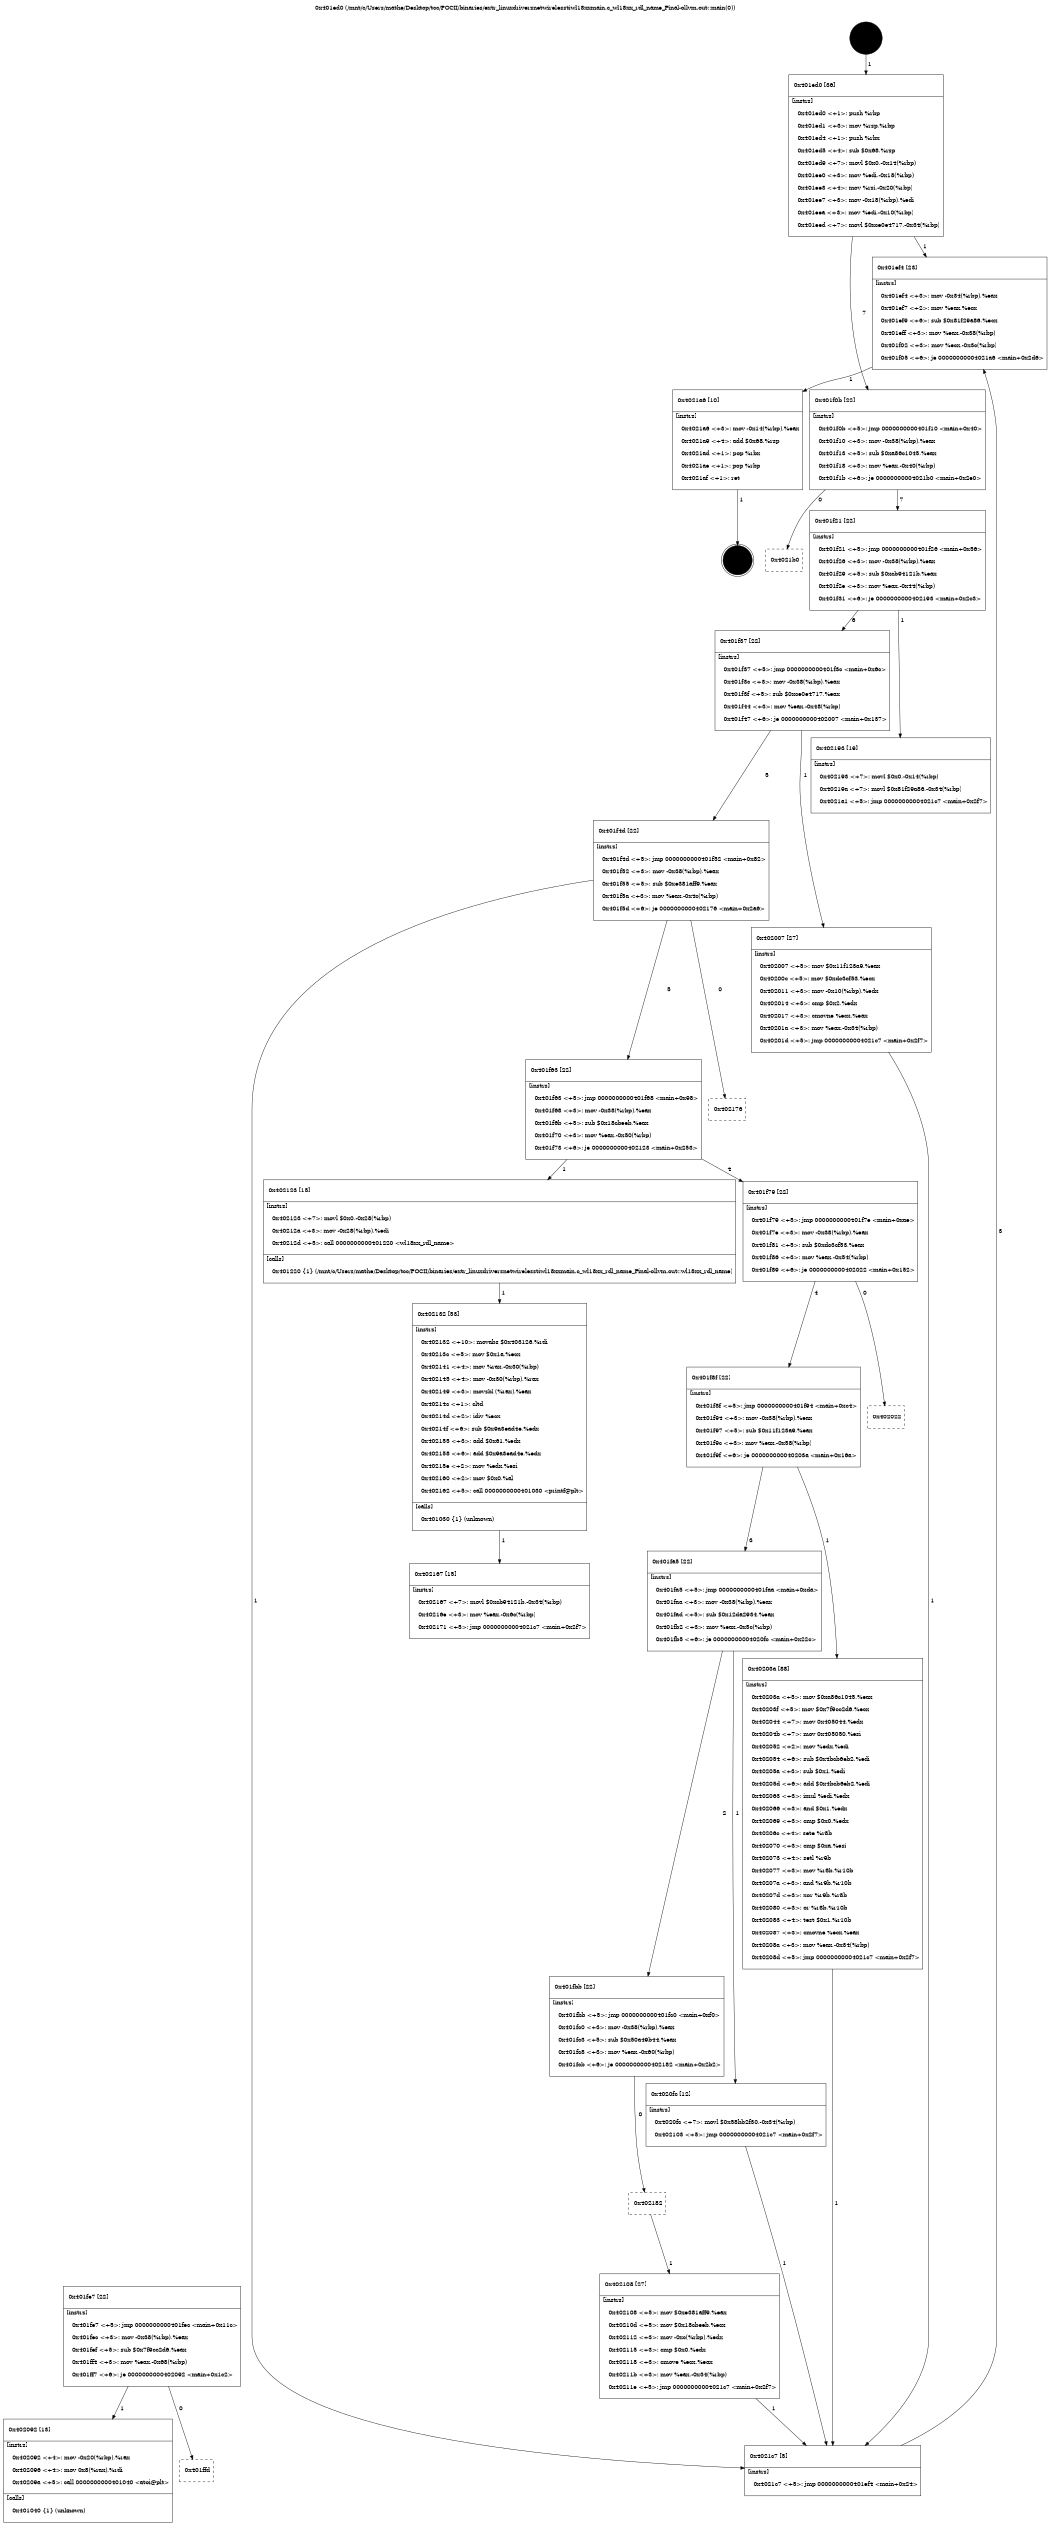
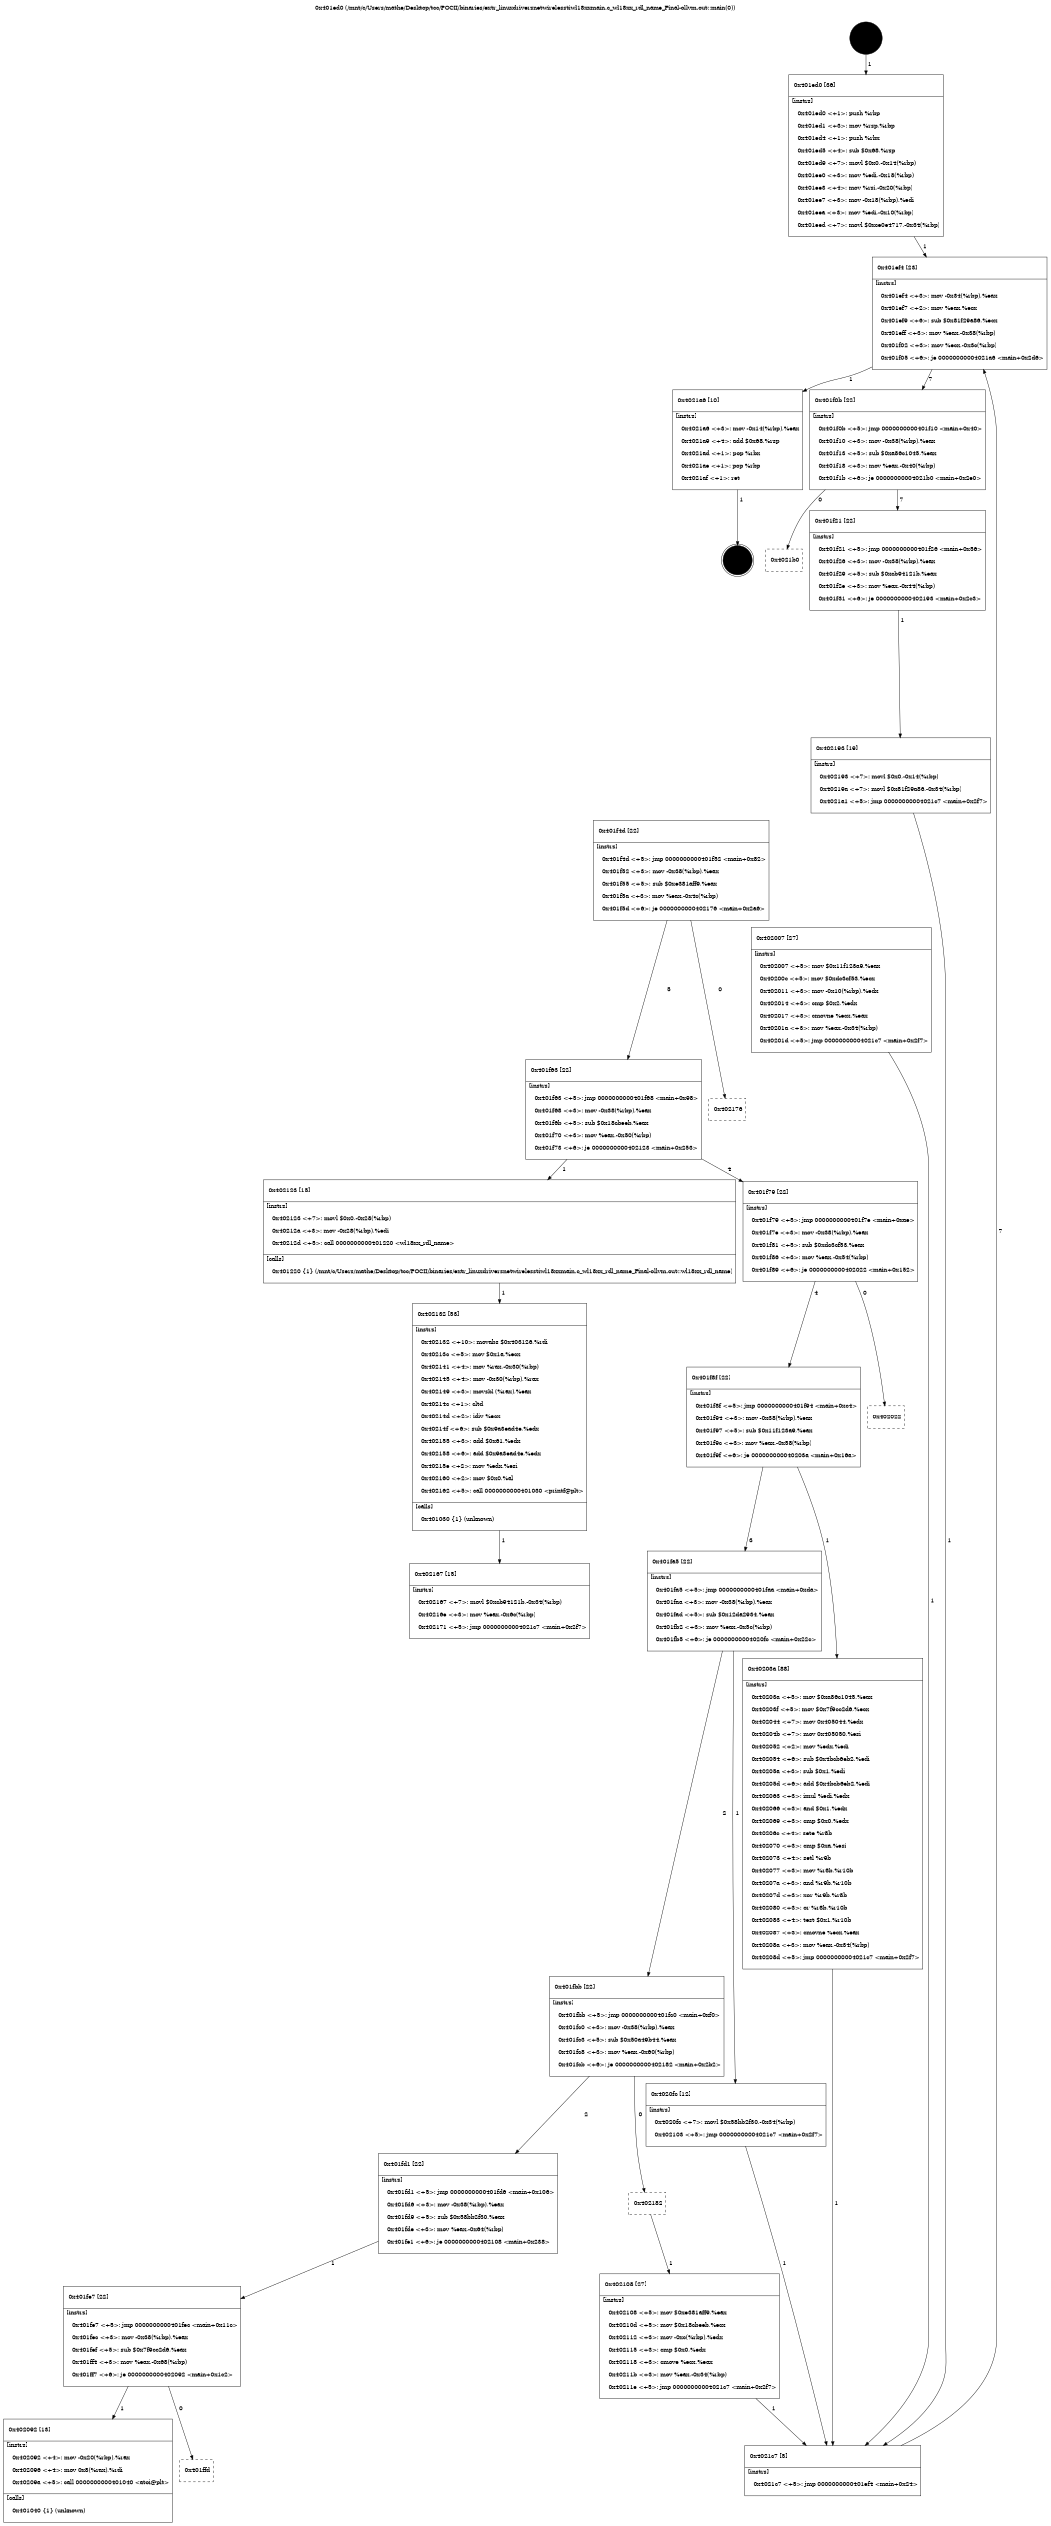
(851, 312) -> (928, 378)
(802, 681) -> none
(1000, 1231) -> (1000, 1231)
(252, 1764) -> (946, 1638)
none -> (468, 2203)
